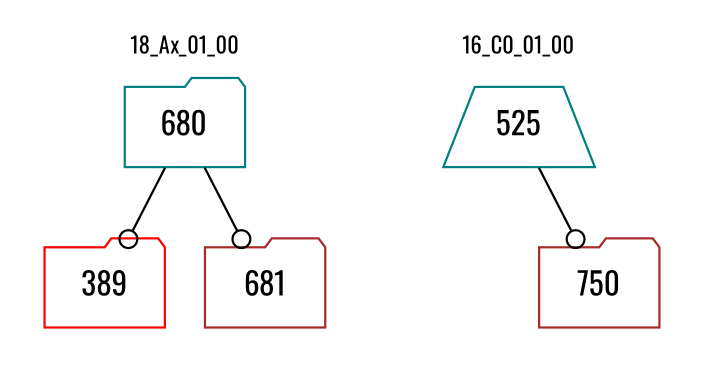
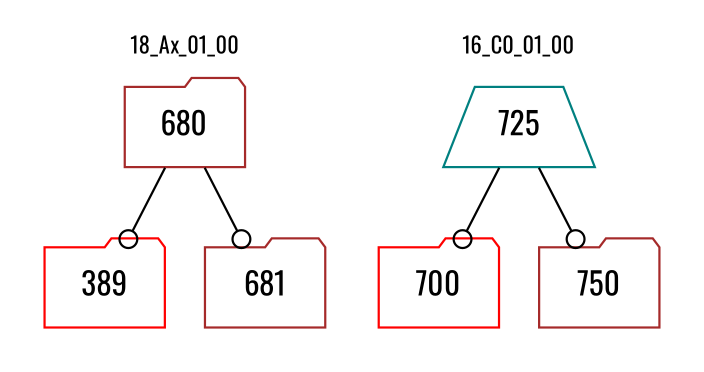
(185, 127) -> (185, 127)
(519, 127) -> (519, 127)
none -> (439, 287)
